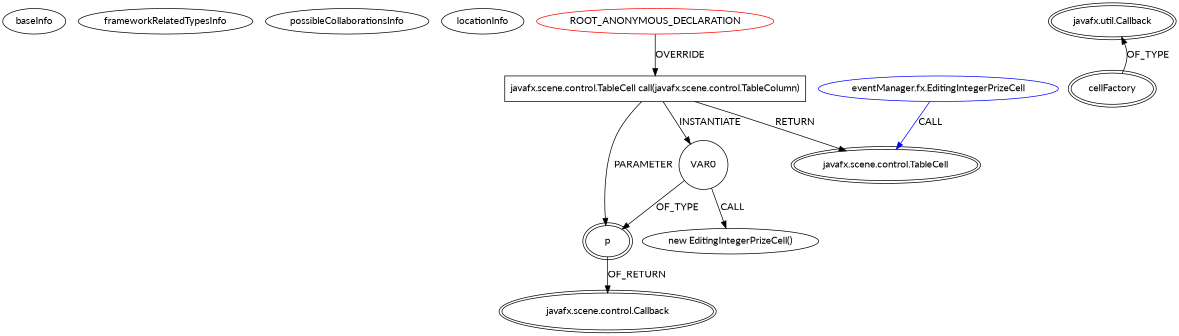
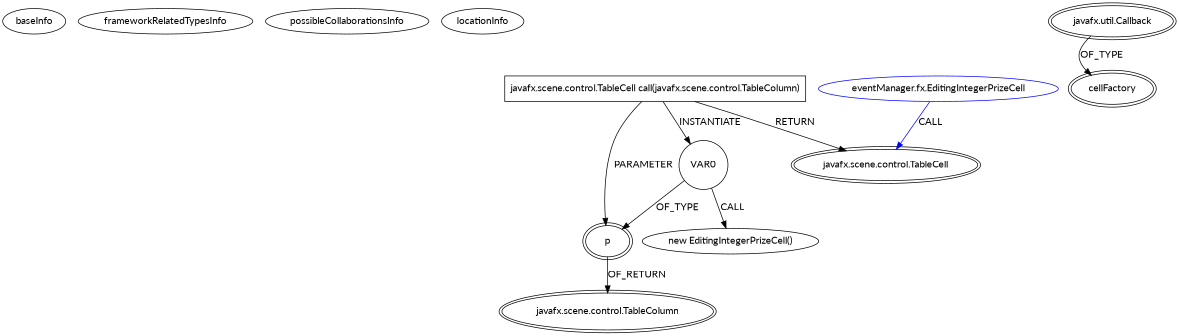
(655, 21) -> none
(1127, 59) -> (1079, 52)
(608, 311) -> (608, 311)
